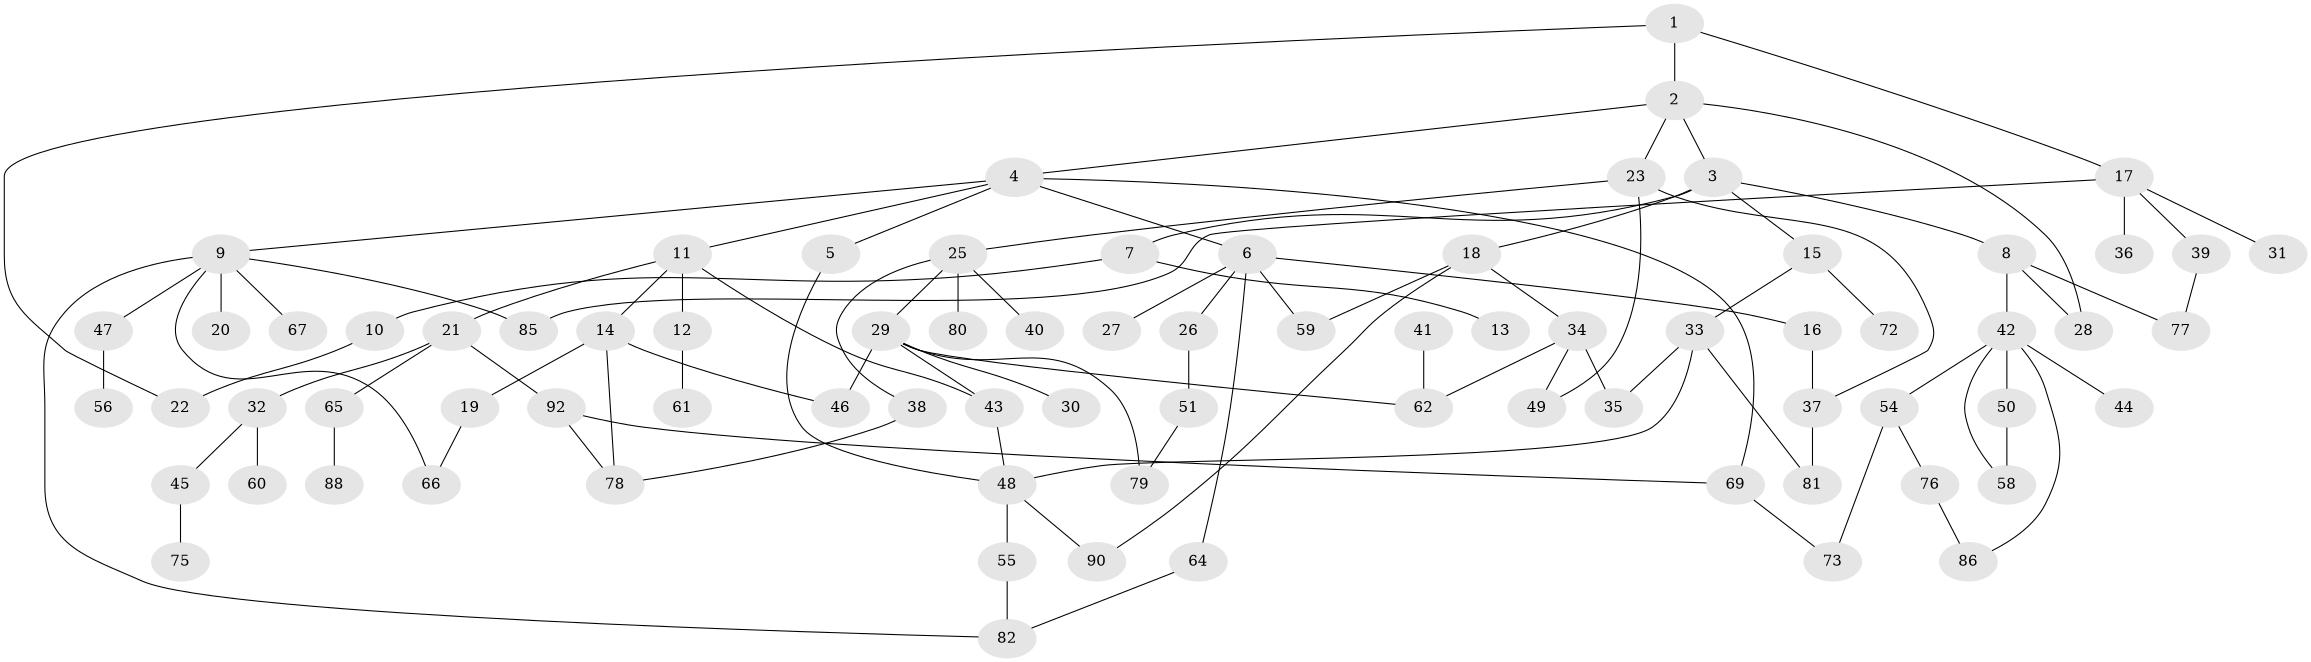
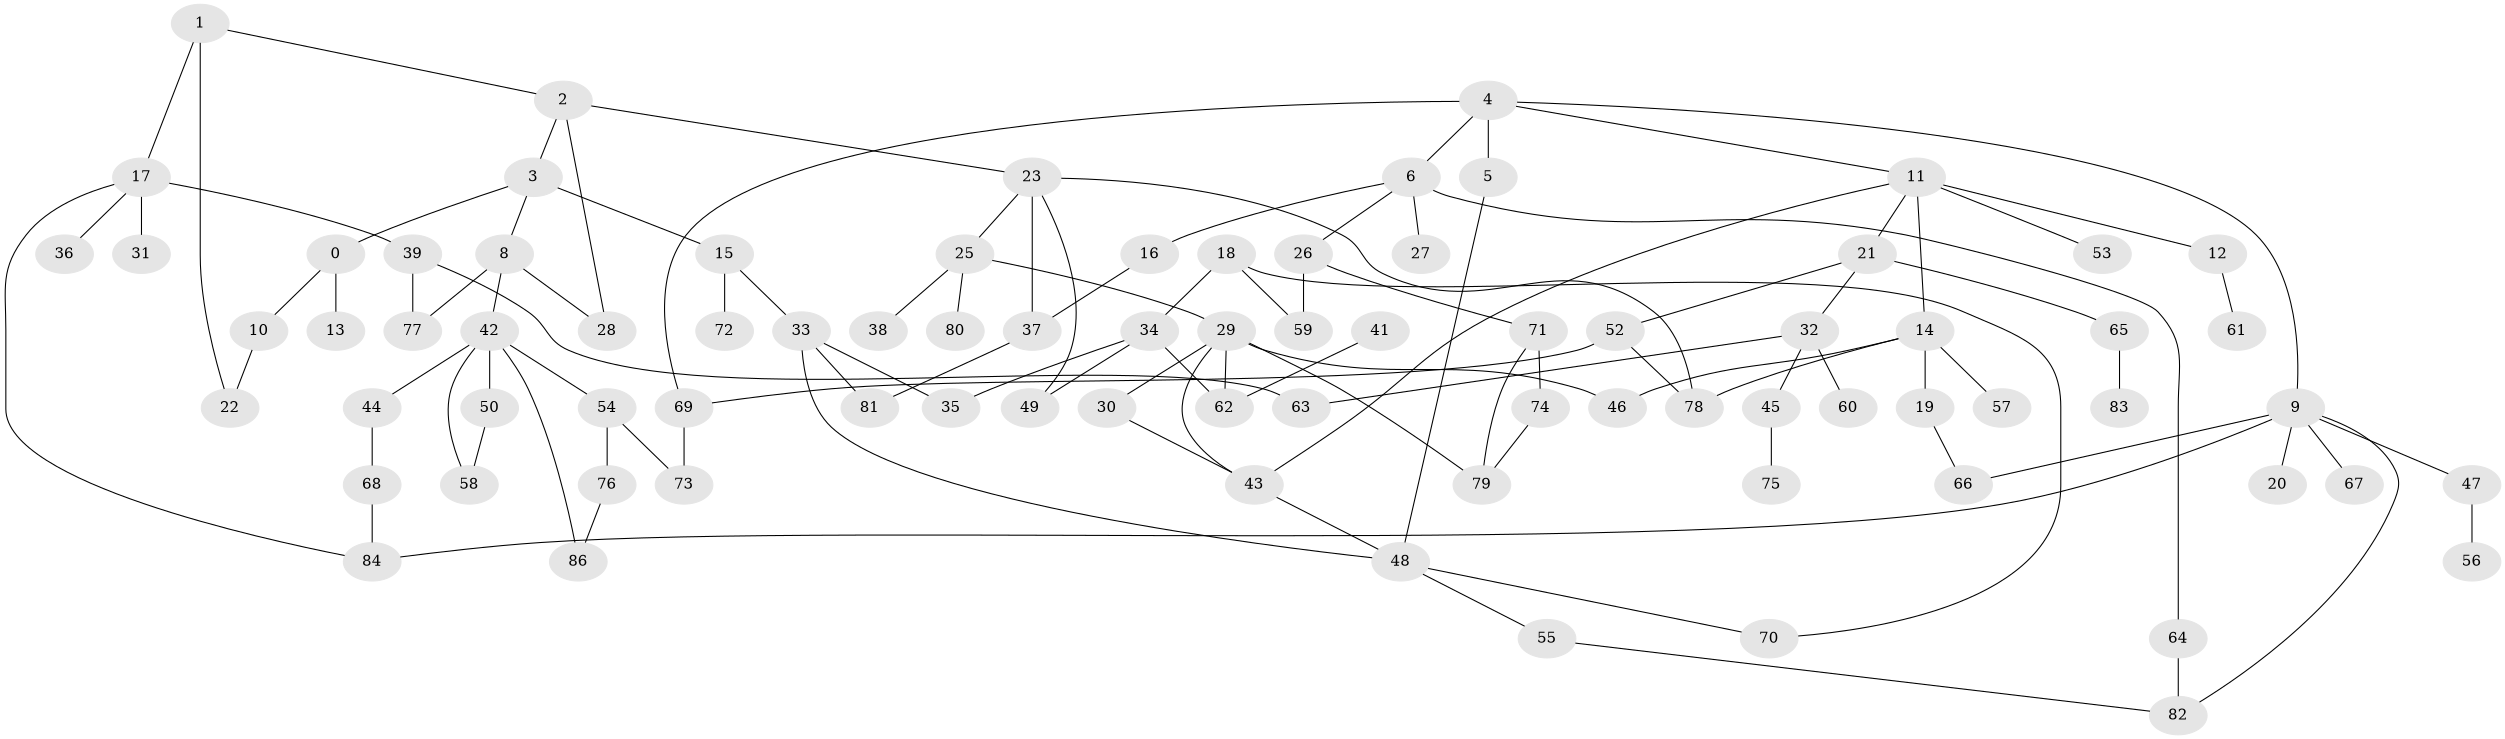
(1345, 139) -> none
(1596, 222) -> none
(1130, 254) -> (336, 254)
none -> (2102, 254)
(1277, 293) -> (1304, 293)
(529, 331) -> (372, 562)
(1035, 331) -> none
(556, 408) -> (1615, 331)
(1189, 408) -> (1539, 331)
none -> (1301, 408)
none -> (1541, 408)
none -> (2002, 408)
none -> (1181, 446)
(771, 457) -> (1394, 277)
(334, 485) -> (2120, 408)
none -> (372, 485)
(1097, 562) -> (1769, 639)
